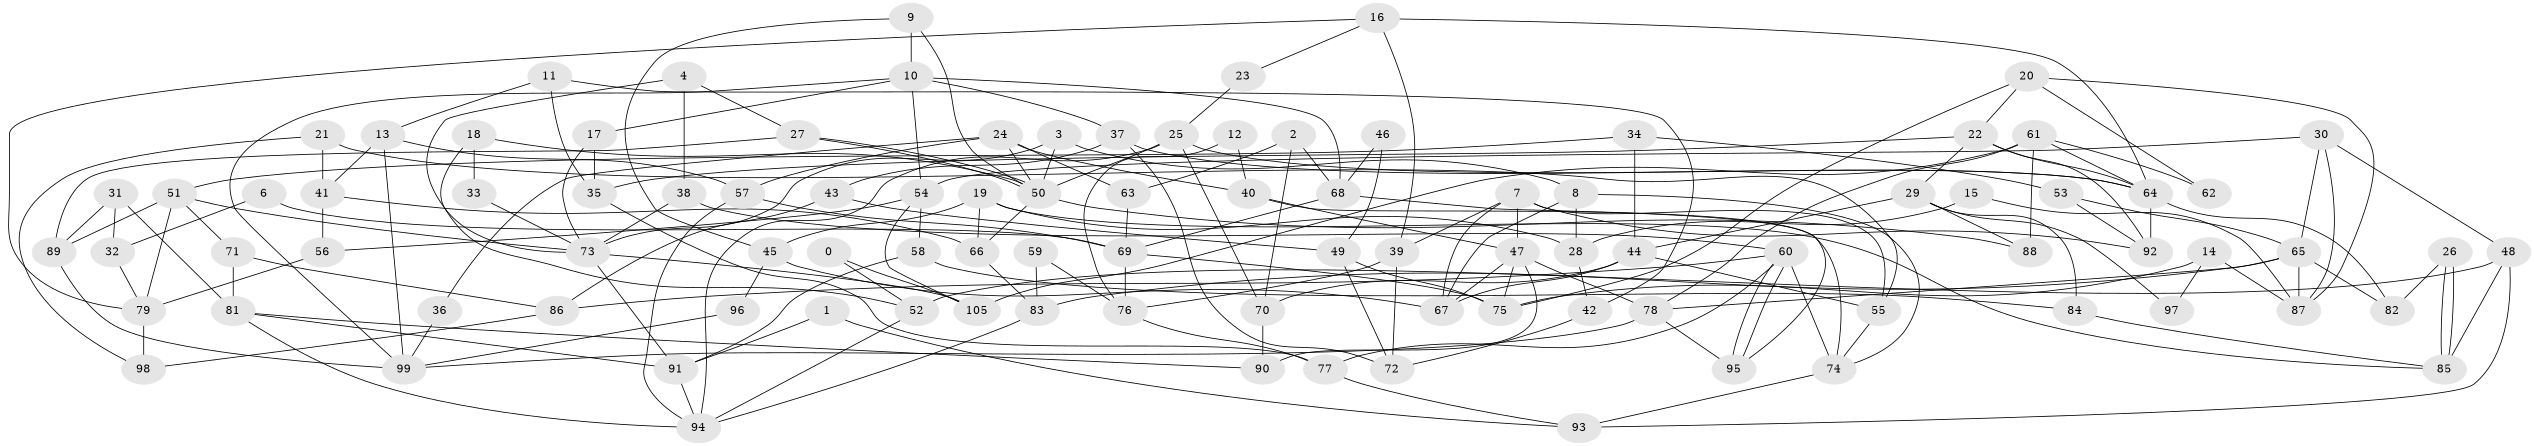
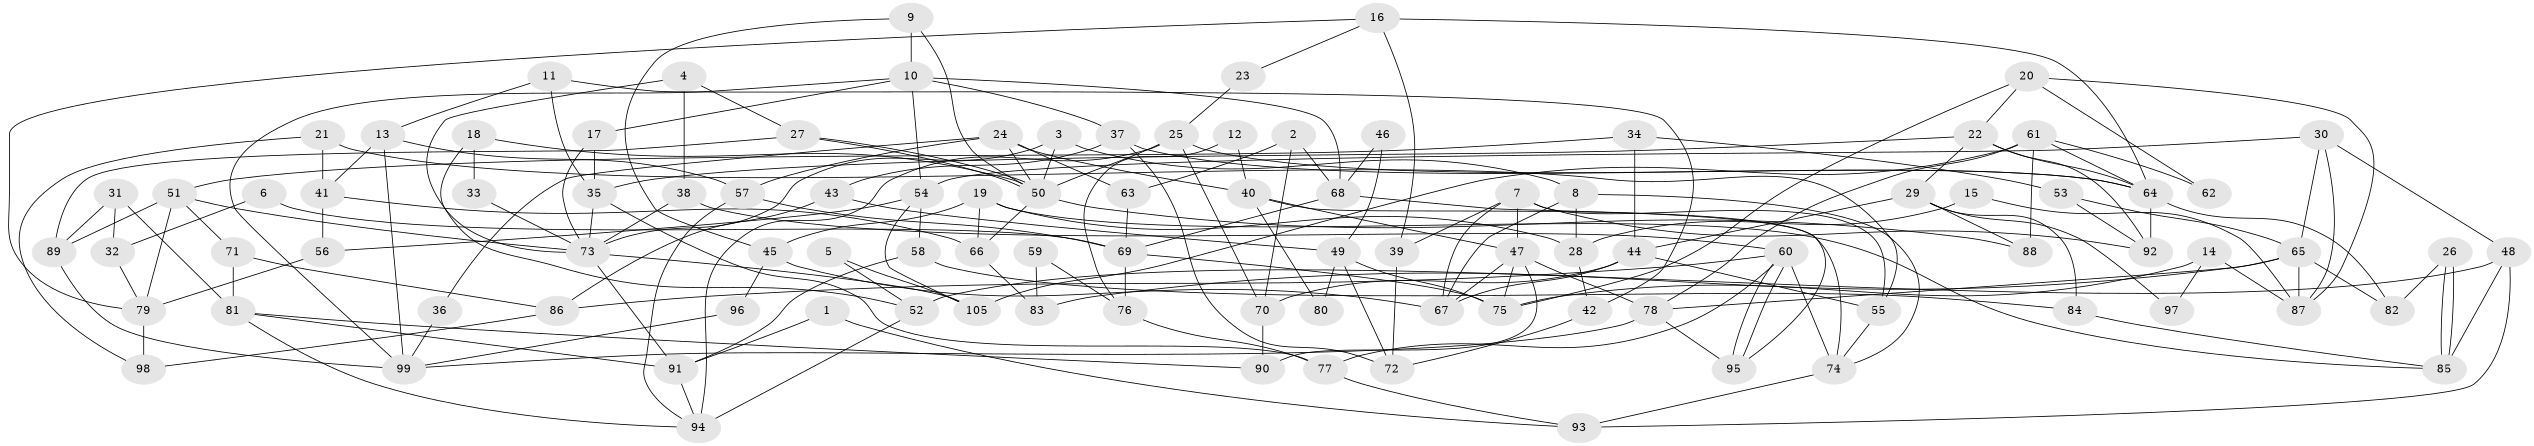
none -> (591, 223)
(829, 252) -> (829, 252)
(1265, 289) -> none
none -> (1321, 311)
(871, 375) -> none
